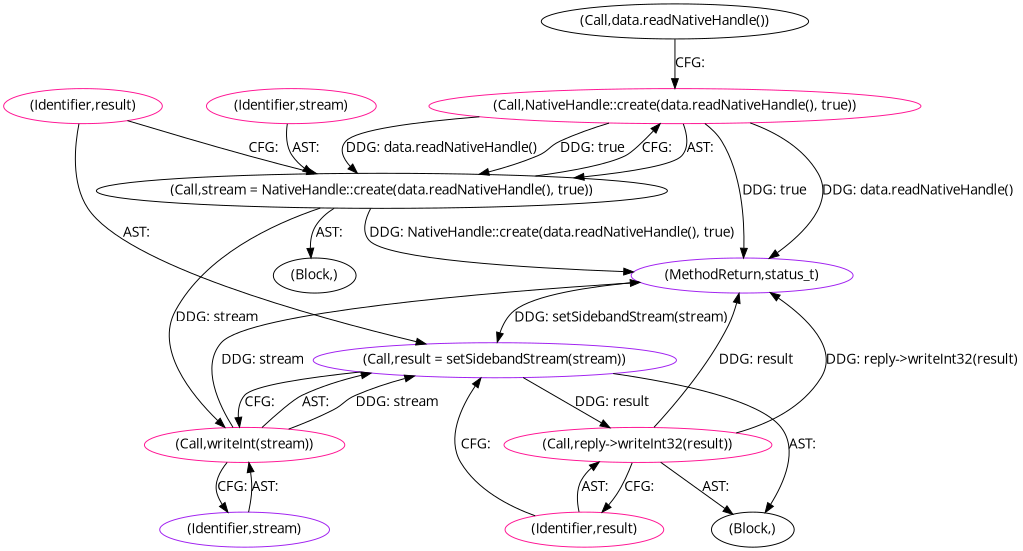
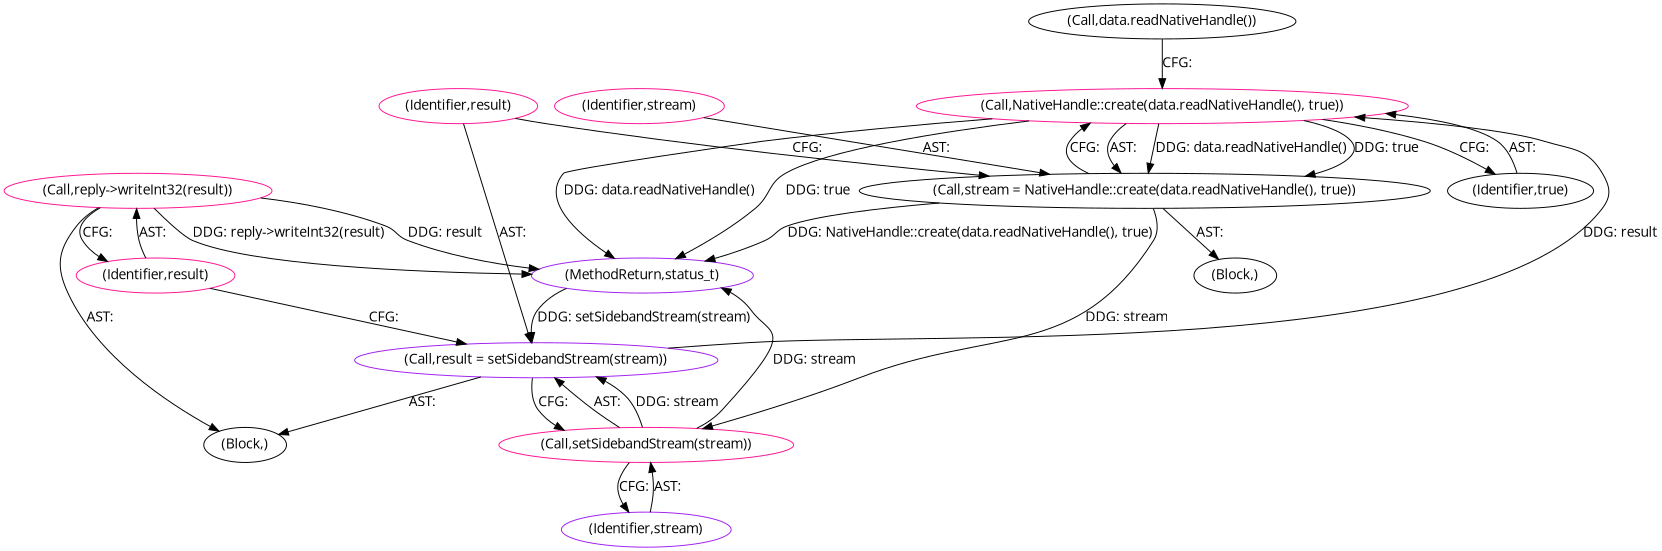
none -> (1521, 191)
(562, 400) -> (1292, 319)
(245, 445) -> (646, 445)
